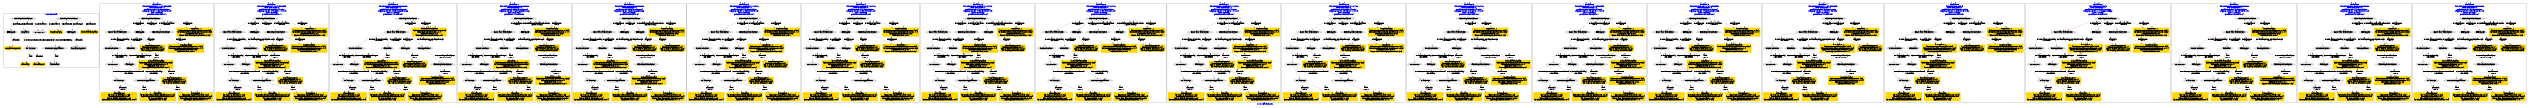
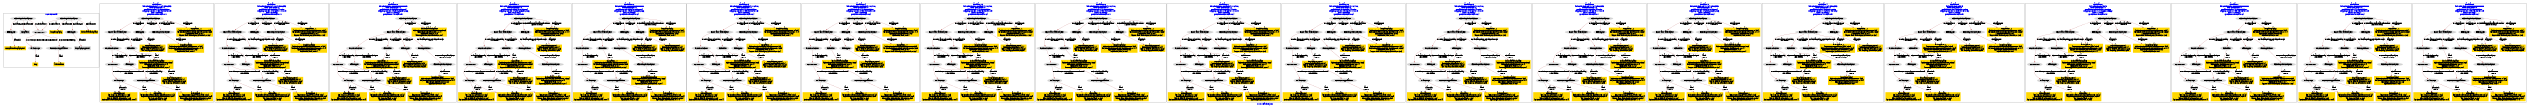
(13, 48) -> (15, 48)
(25, 64) -> (35, 64)
(39, 64) -> none
(55, 64) -> (59, 64)
